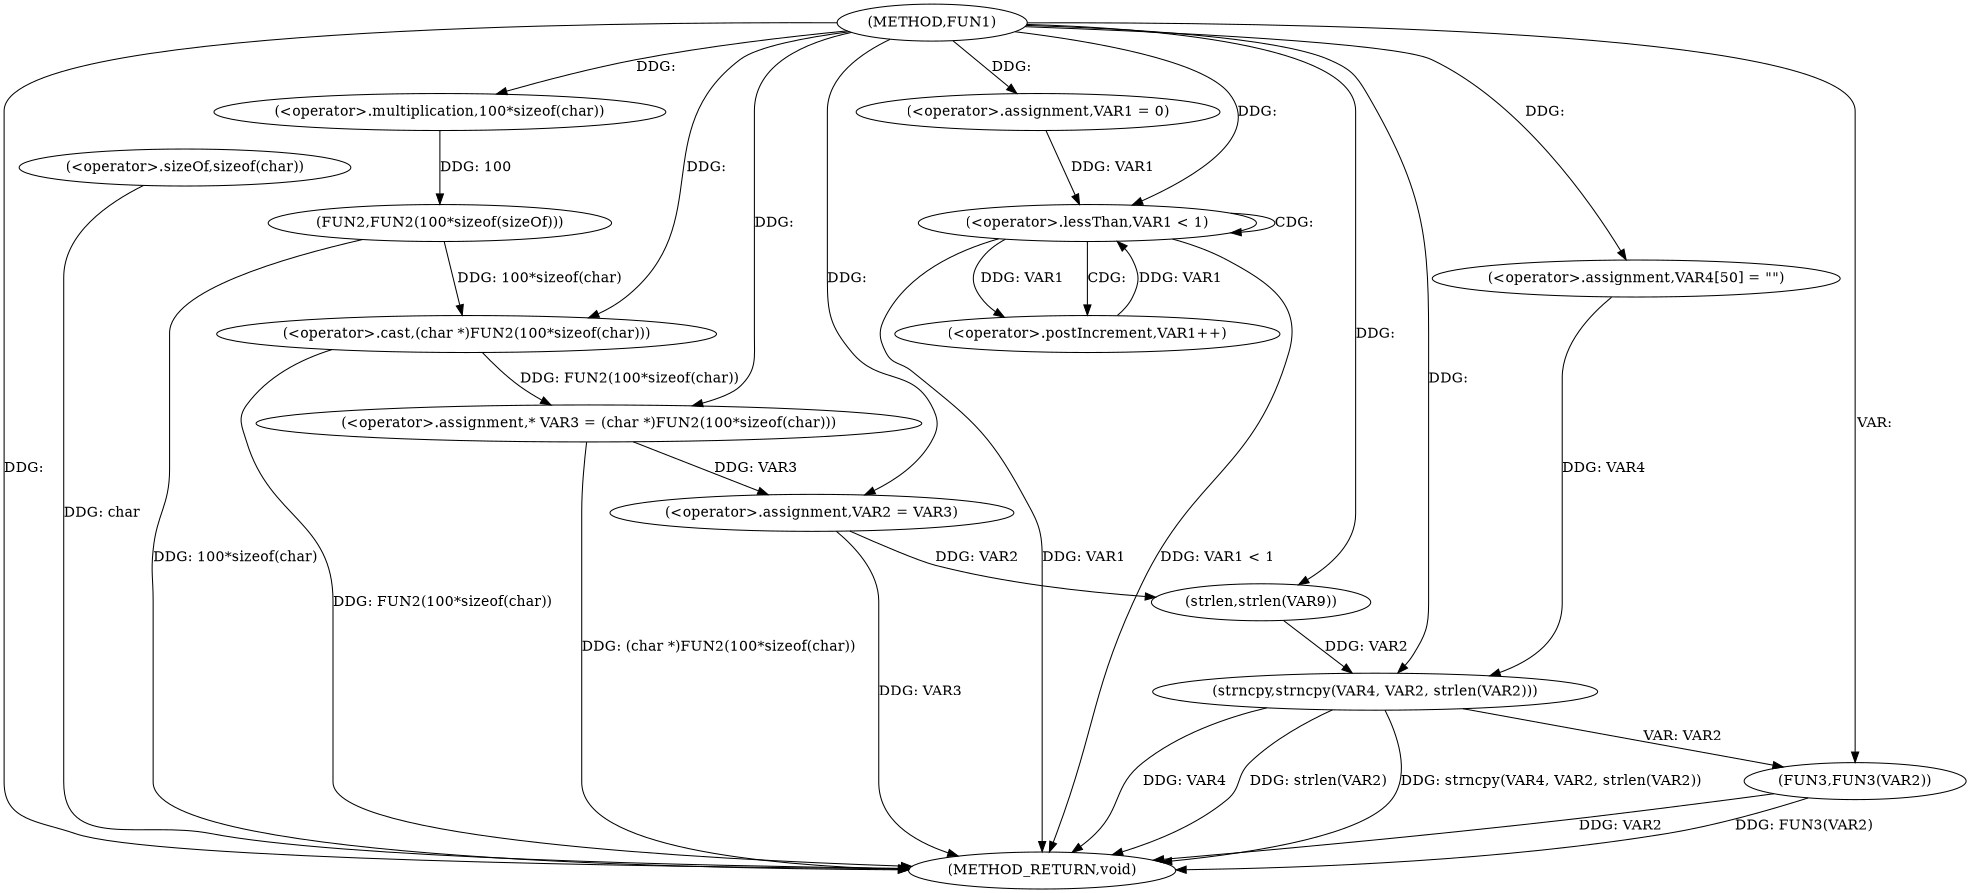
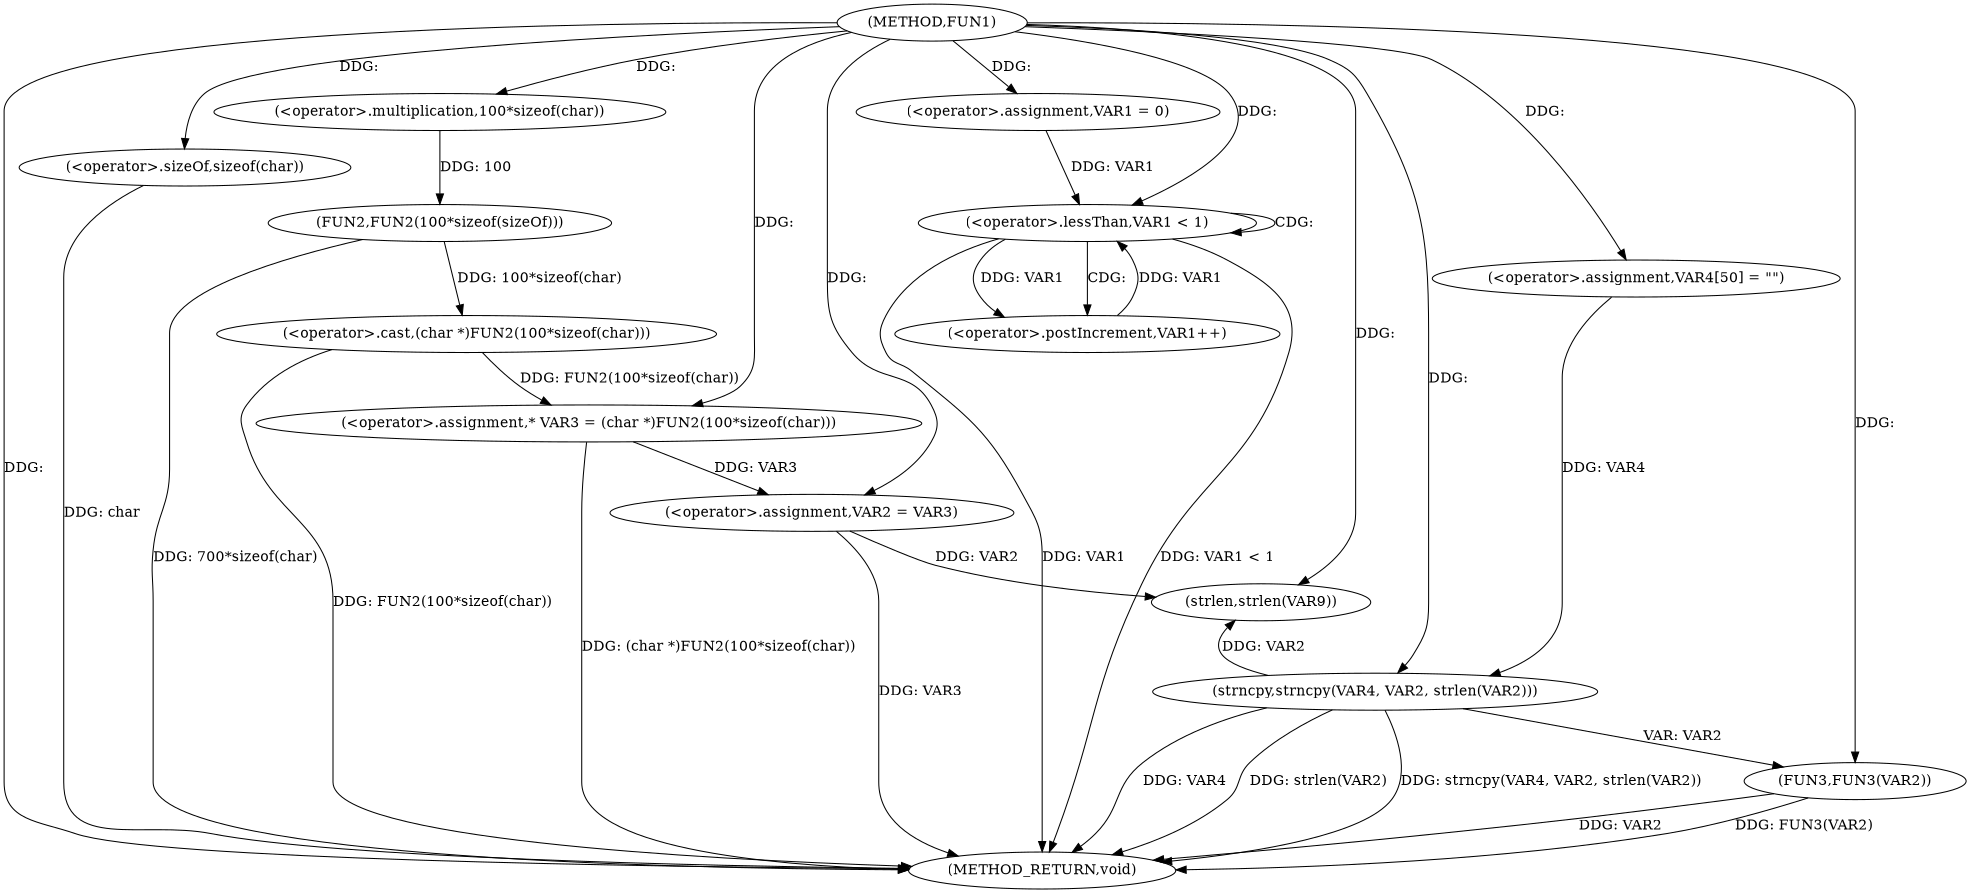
(689, 138) -> (495, 46)
(1877, 423) -> (1877, 423)
(235, 558) -> (235, 558)
(1314, 644) -> (1230, 661)
